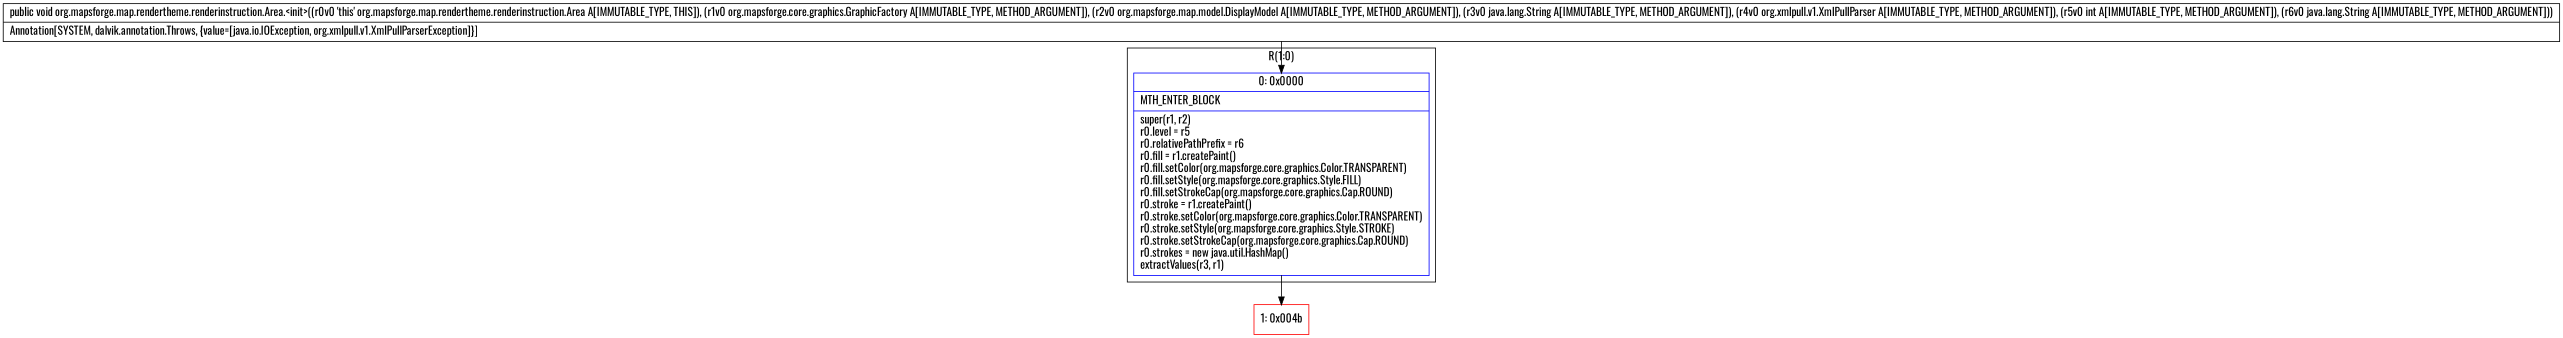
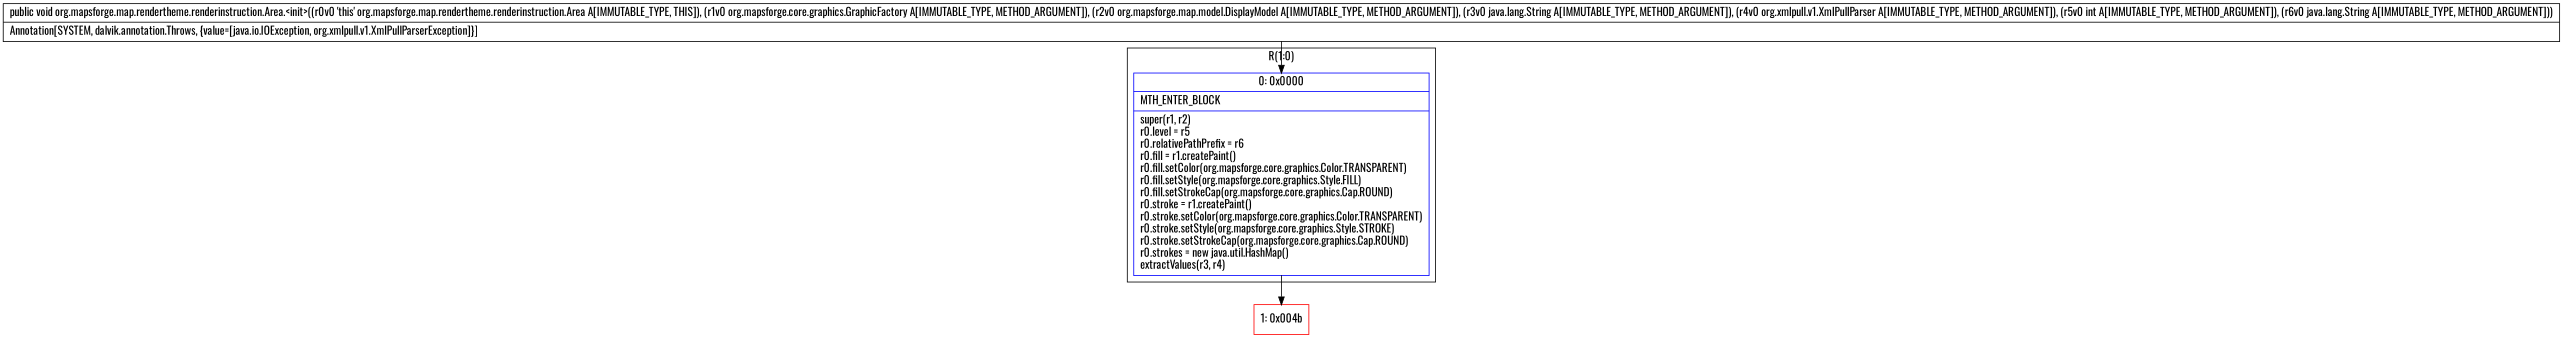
(1182, 265) -> (1183, 265)
